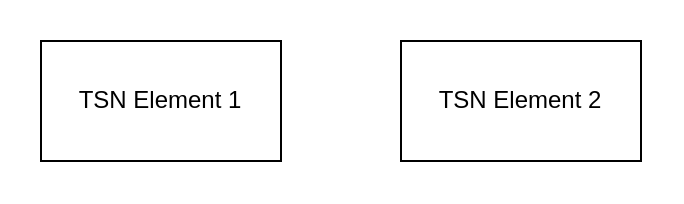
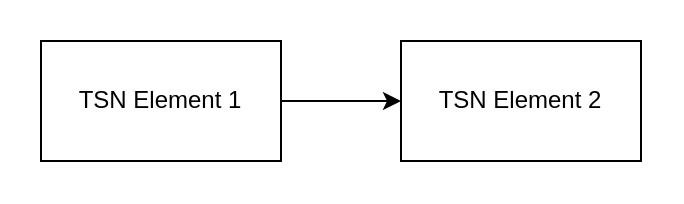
none -> (334, 101)
